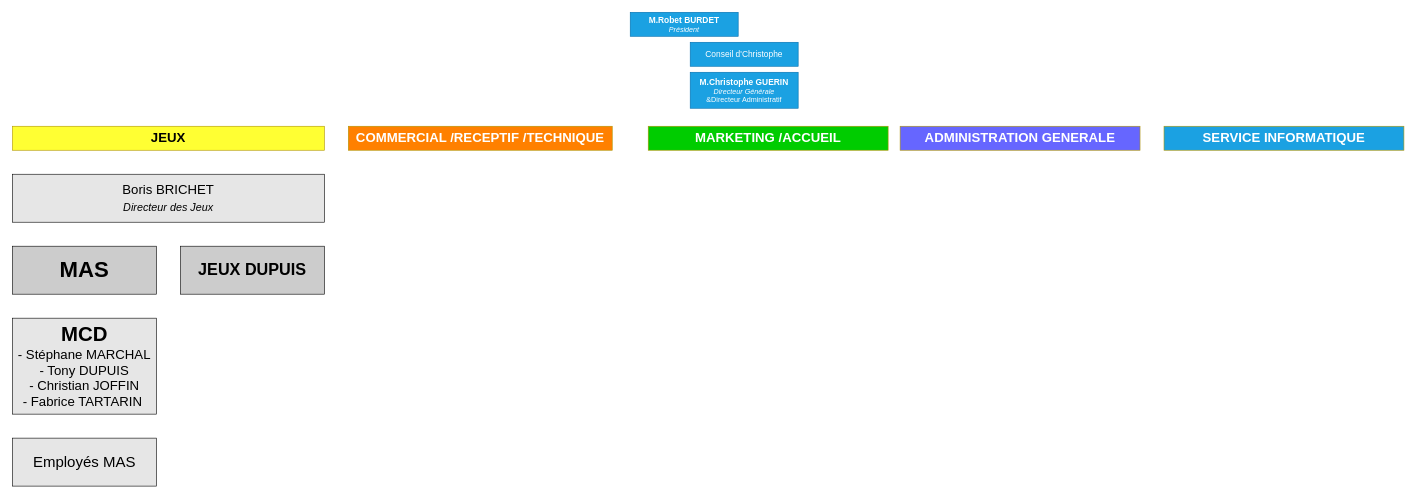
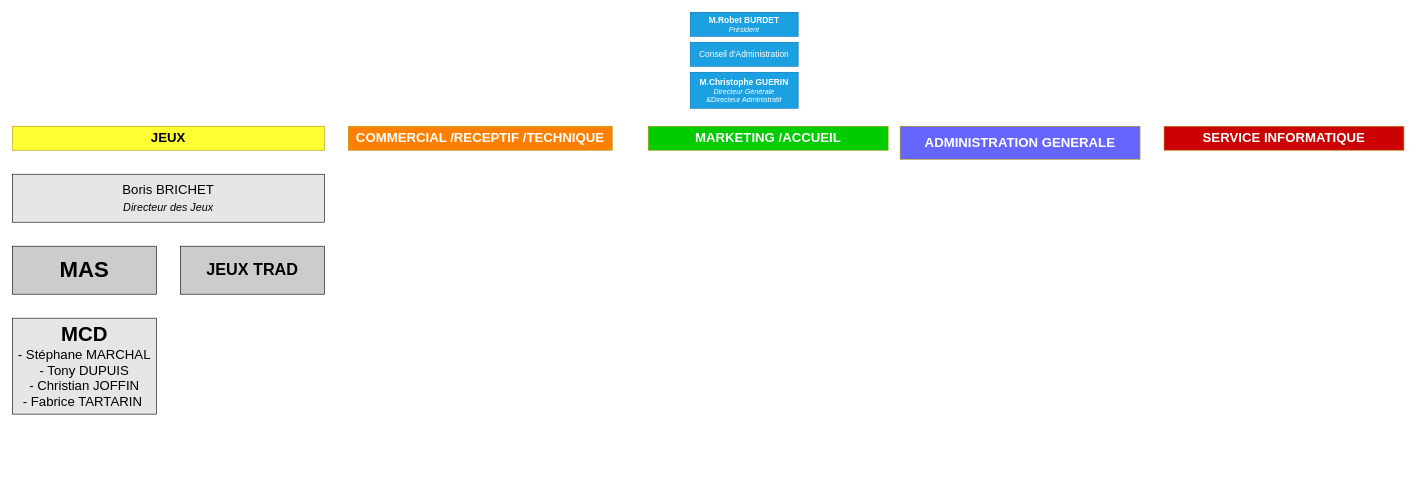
(684, 24) -> (744, 24)
(744, 54) -> (744, 54)
(1020, 138) -> (1020, 143)
(1284, 138) -> (1284, 138)
(252, 270) -> (252, 270)
(84, 462) -> none
